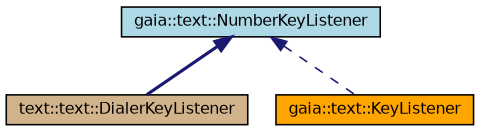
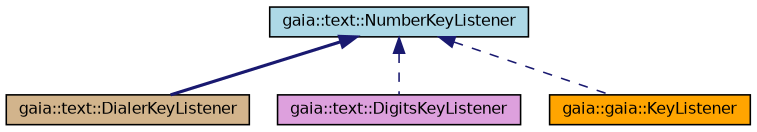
(127, 110) -> (128, 110)
(375, 110) -> (650, 110)
none -> (399, 110)
